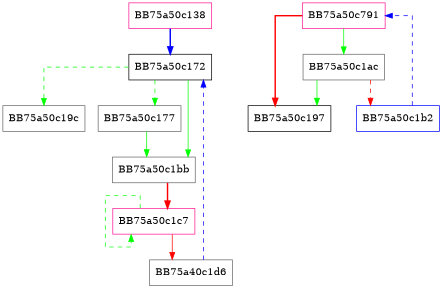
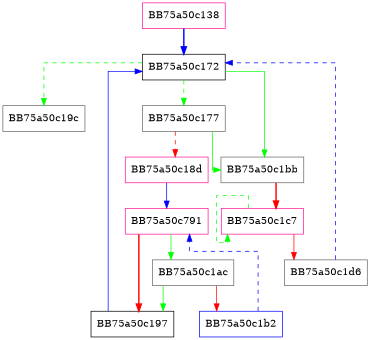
(371, 89) -> (217, 295)
none -> (167, 170)
none -> (108, 178)
(191, 273) -> (326, 273)
